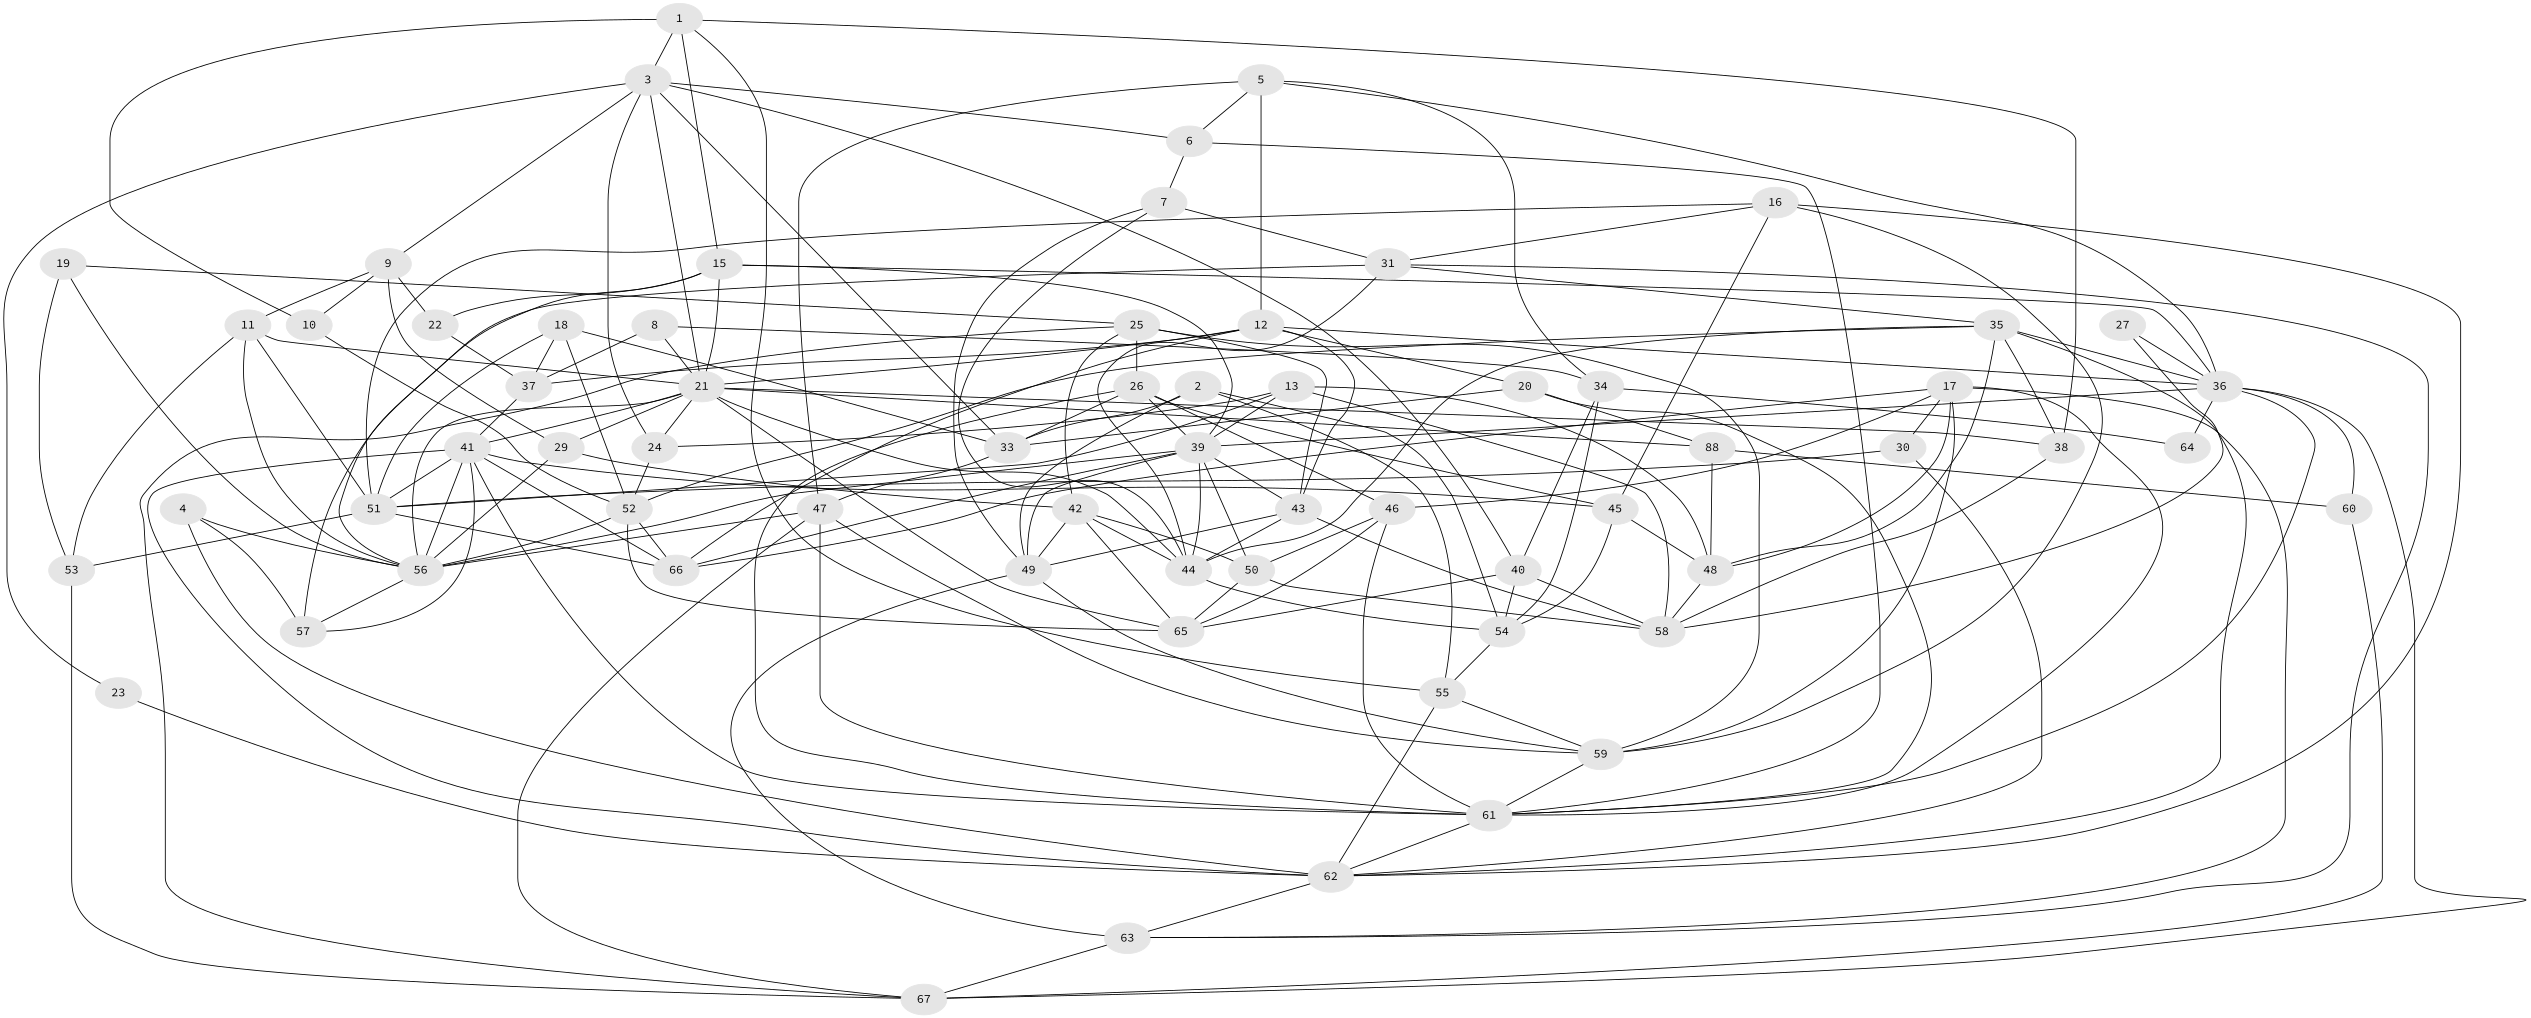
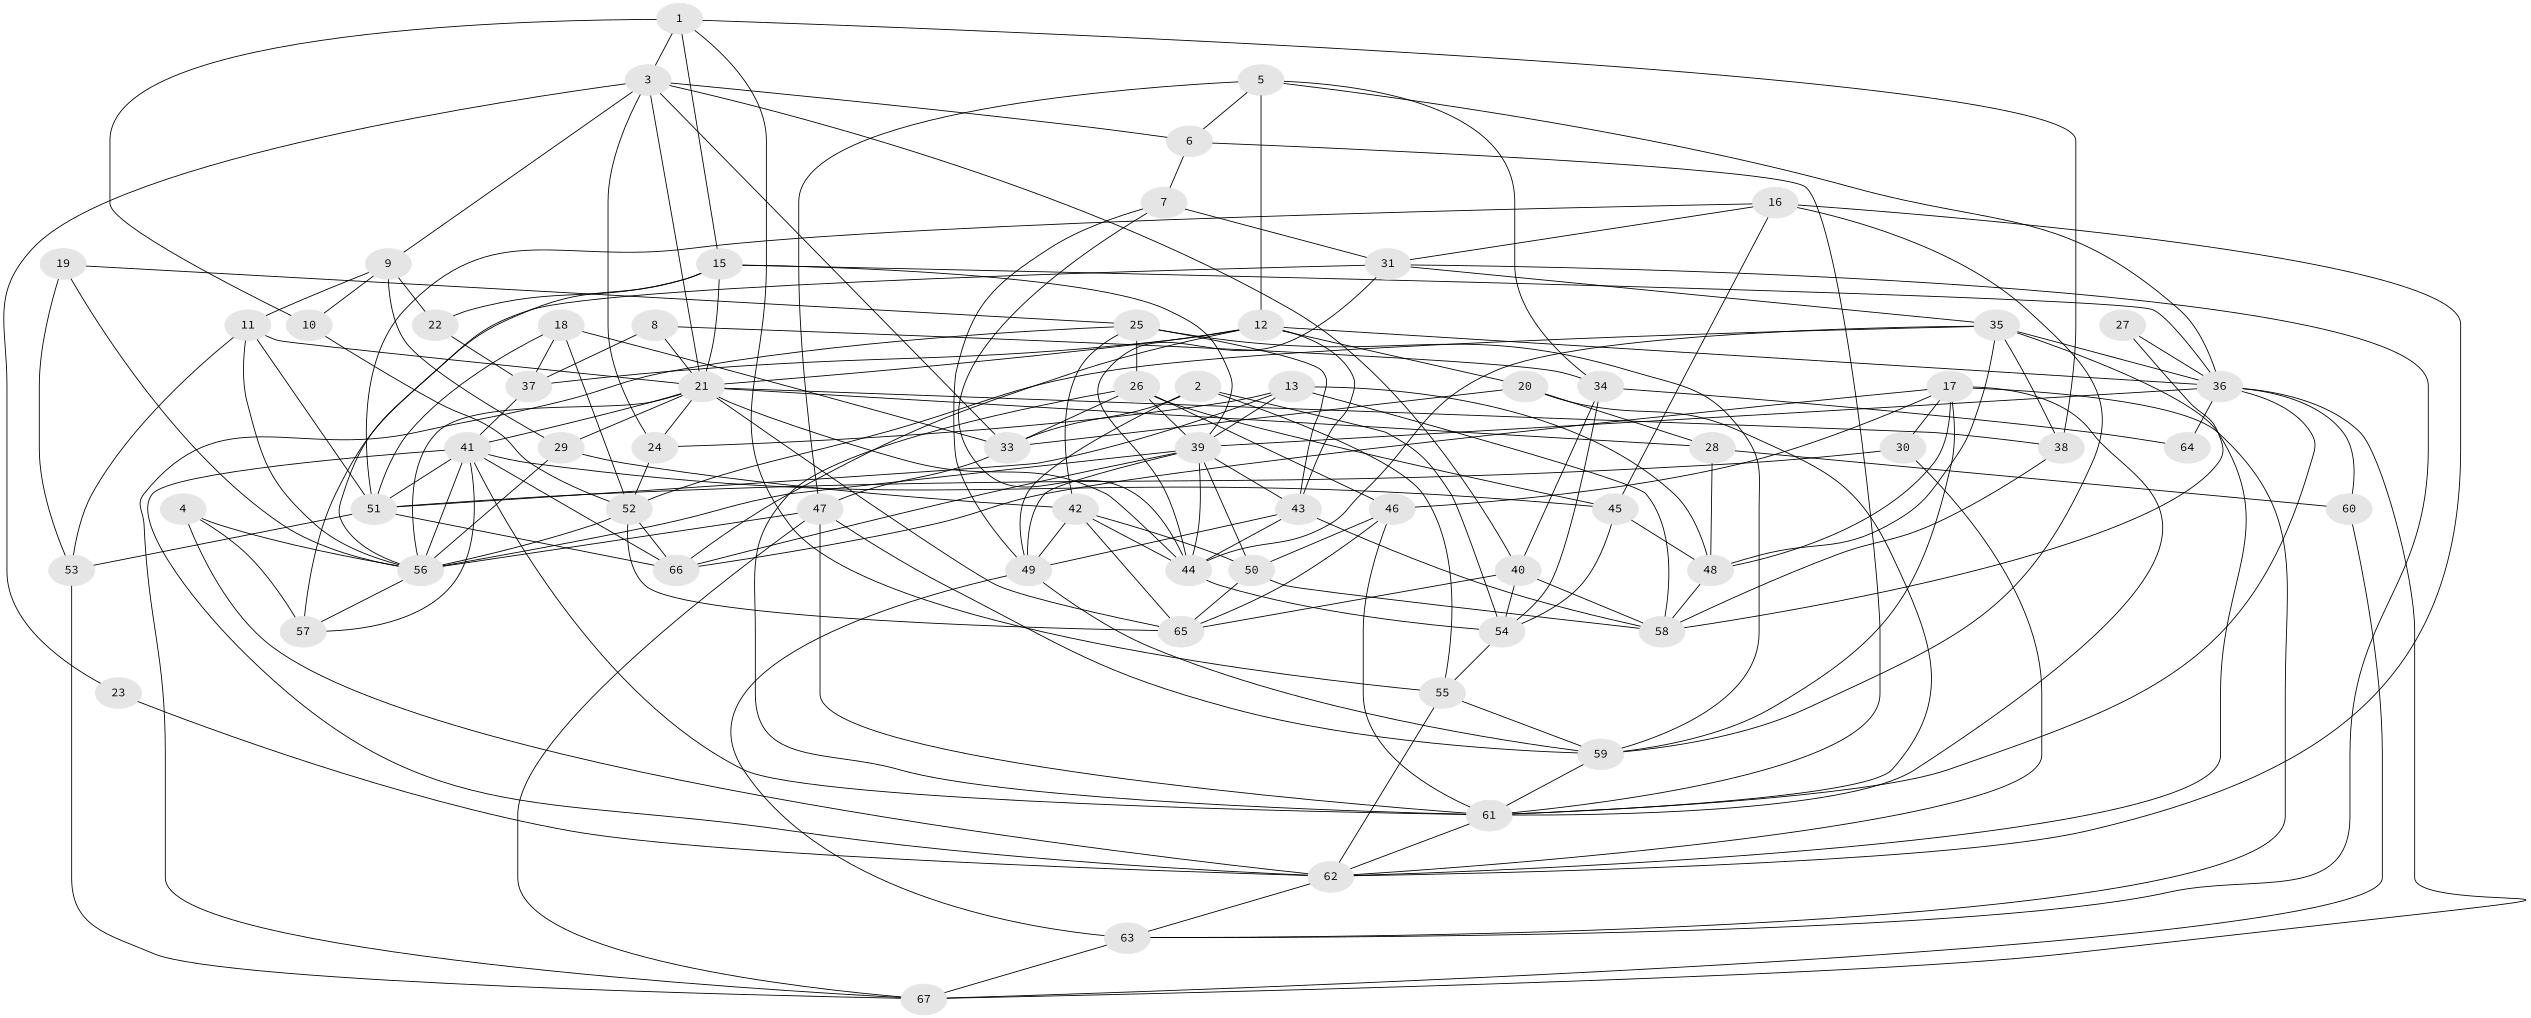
(1712, 448) -> (1712, 448)
